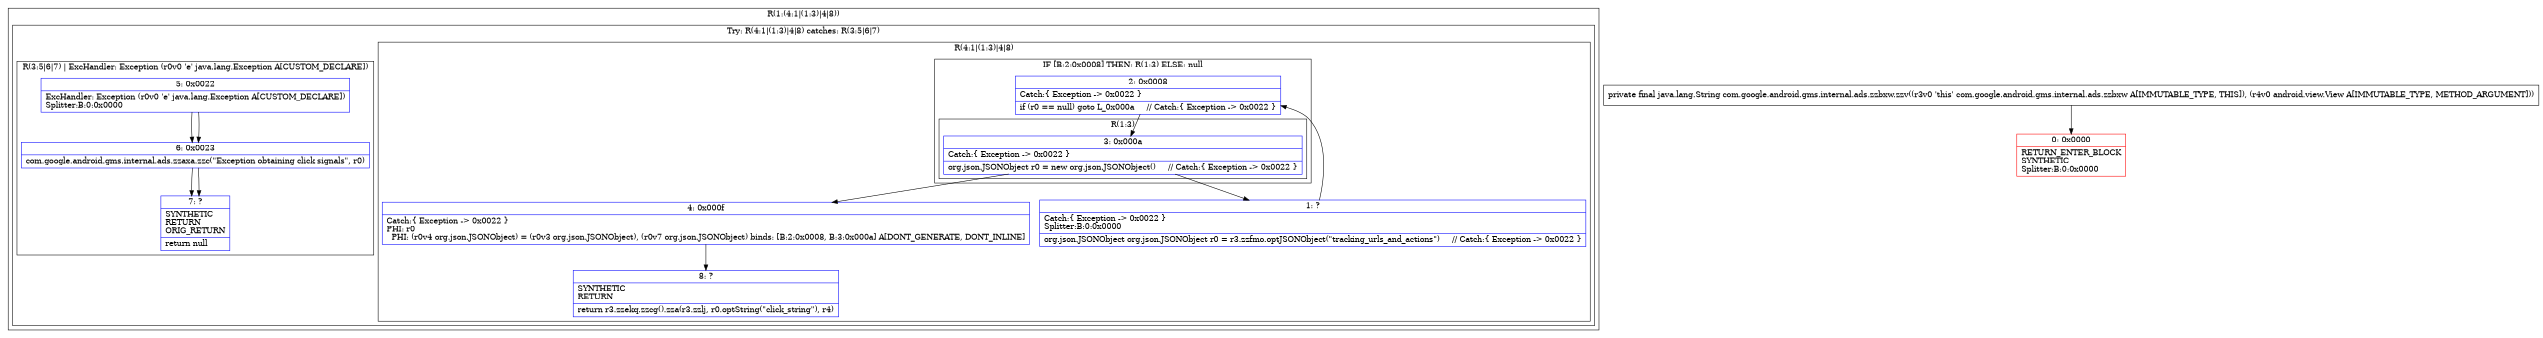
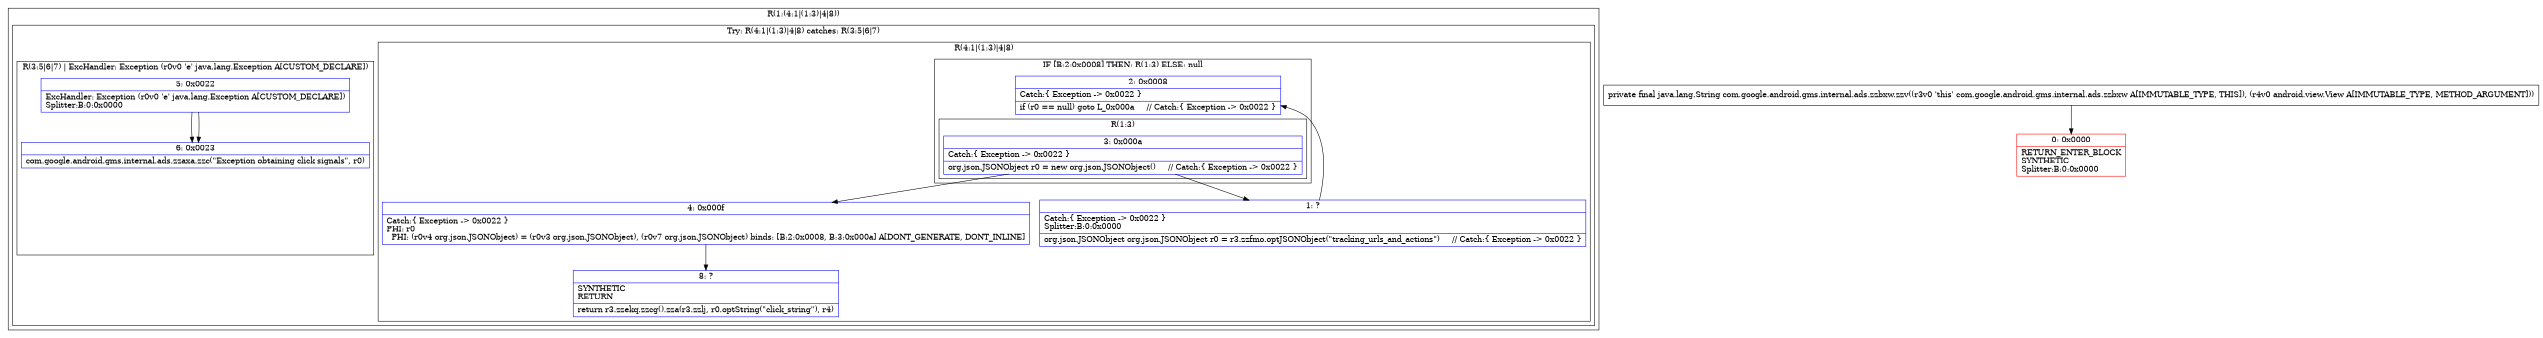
(1137, 123) -> none
(195, 223) -> none
